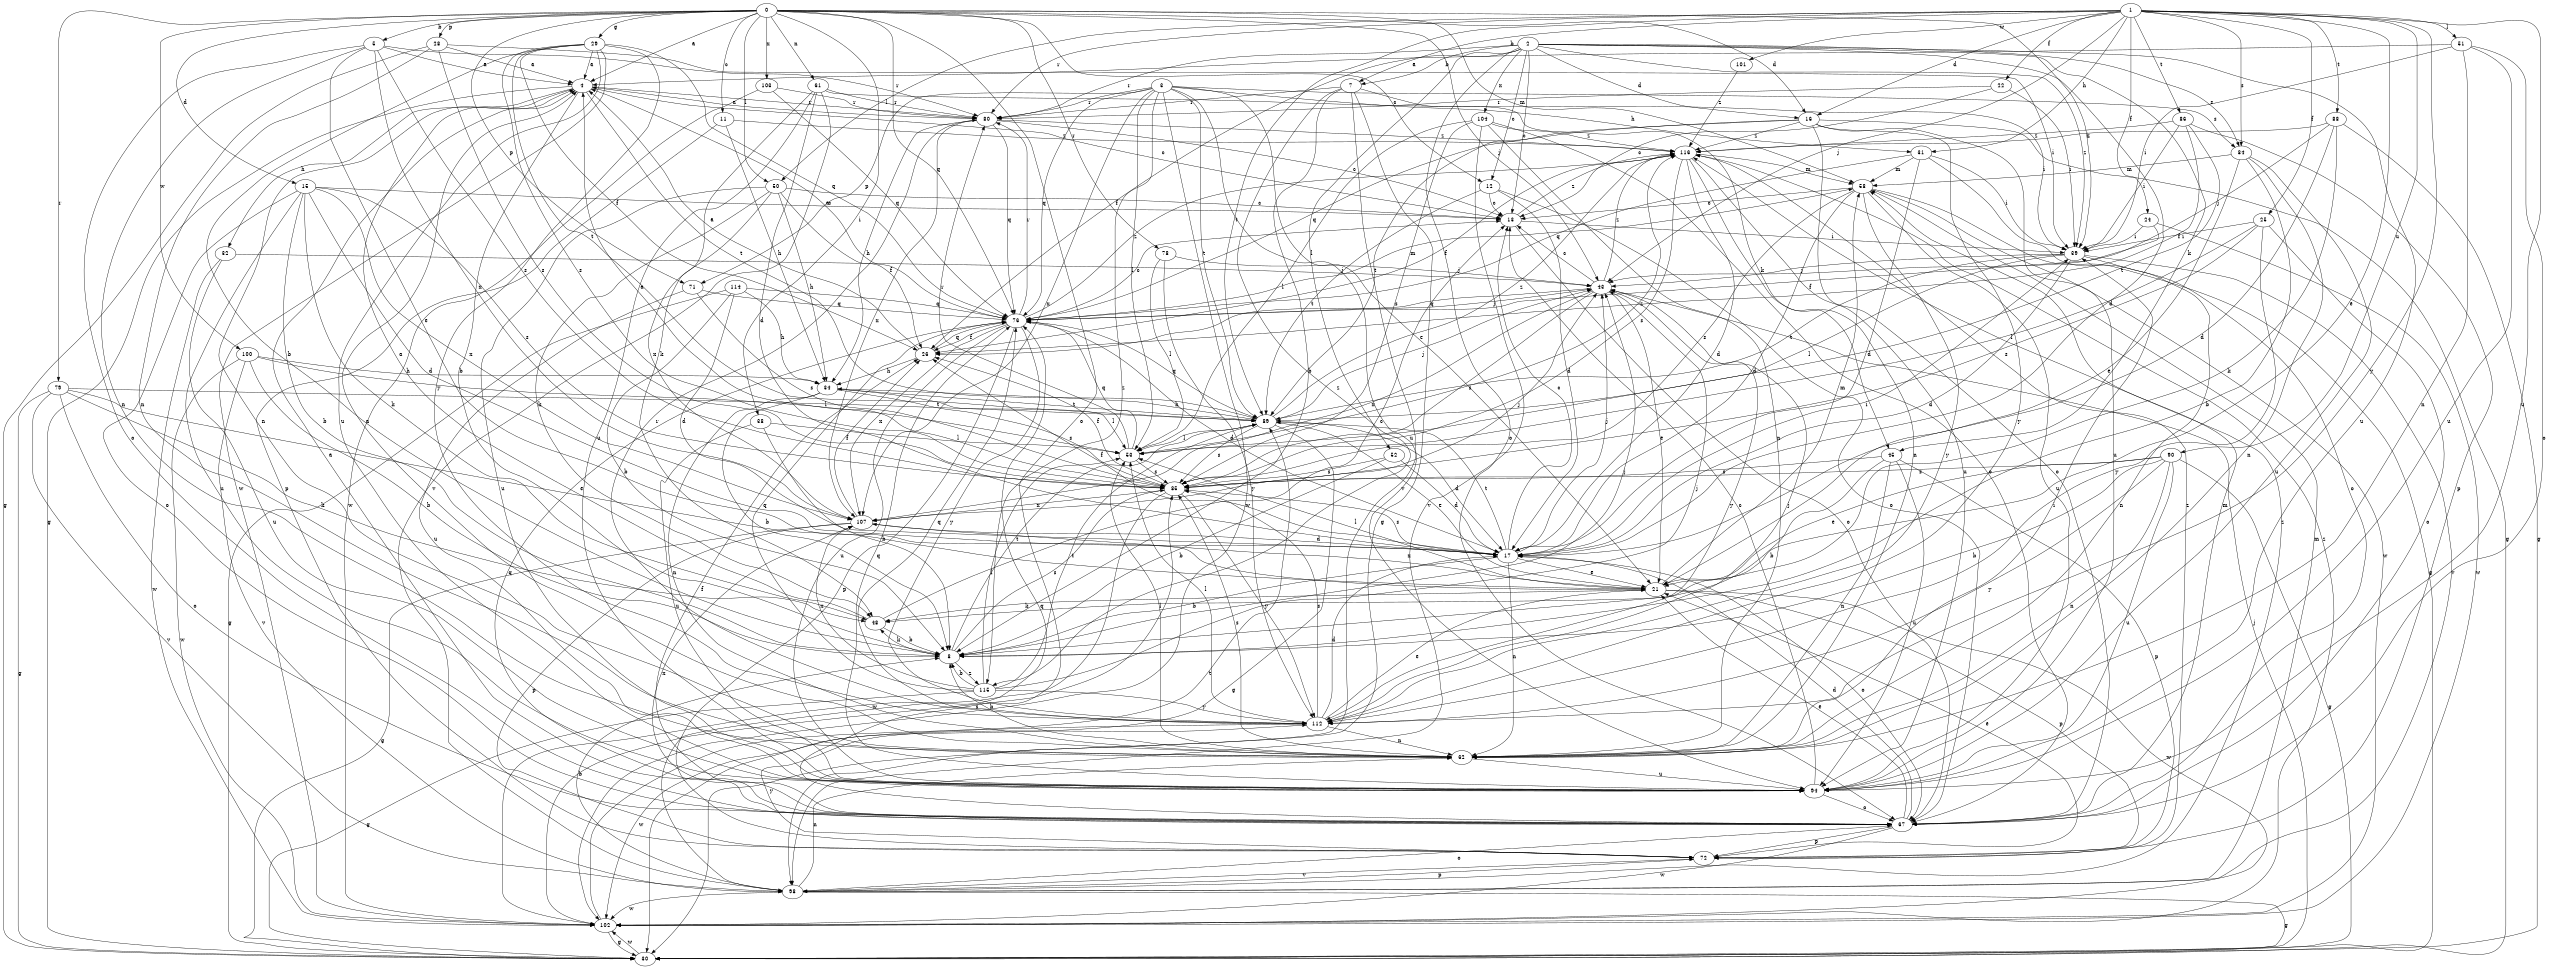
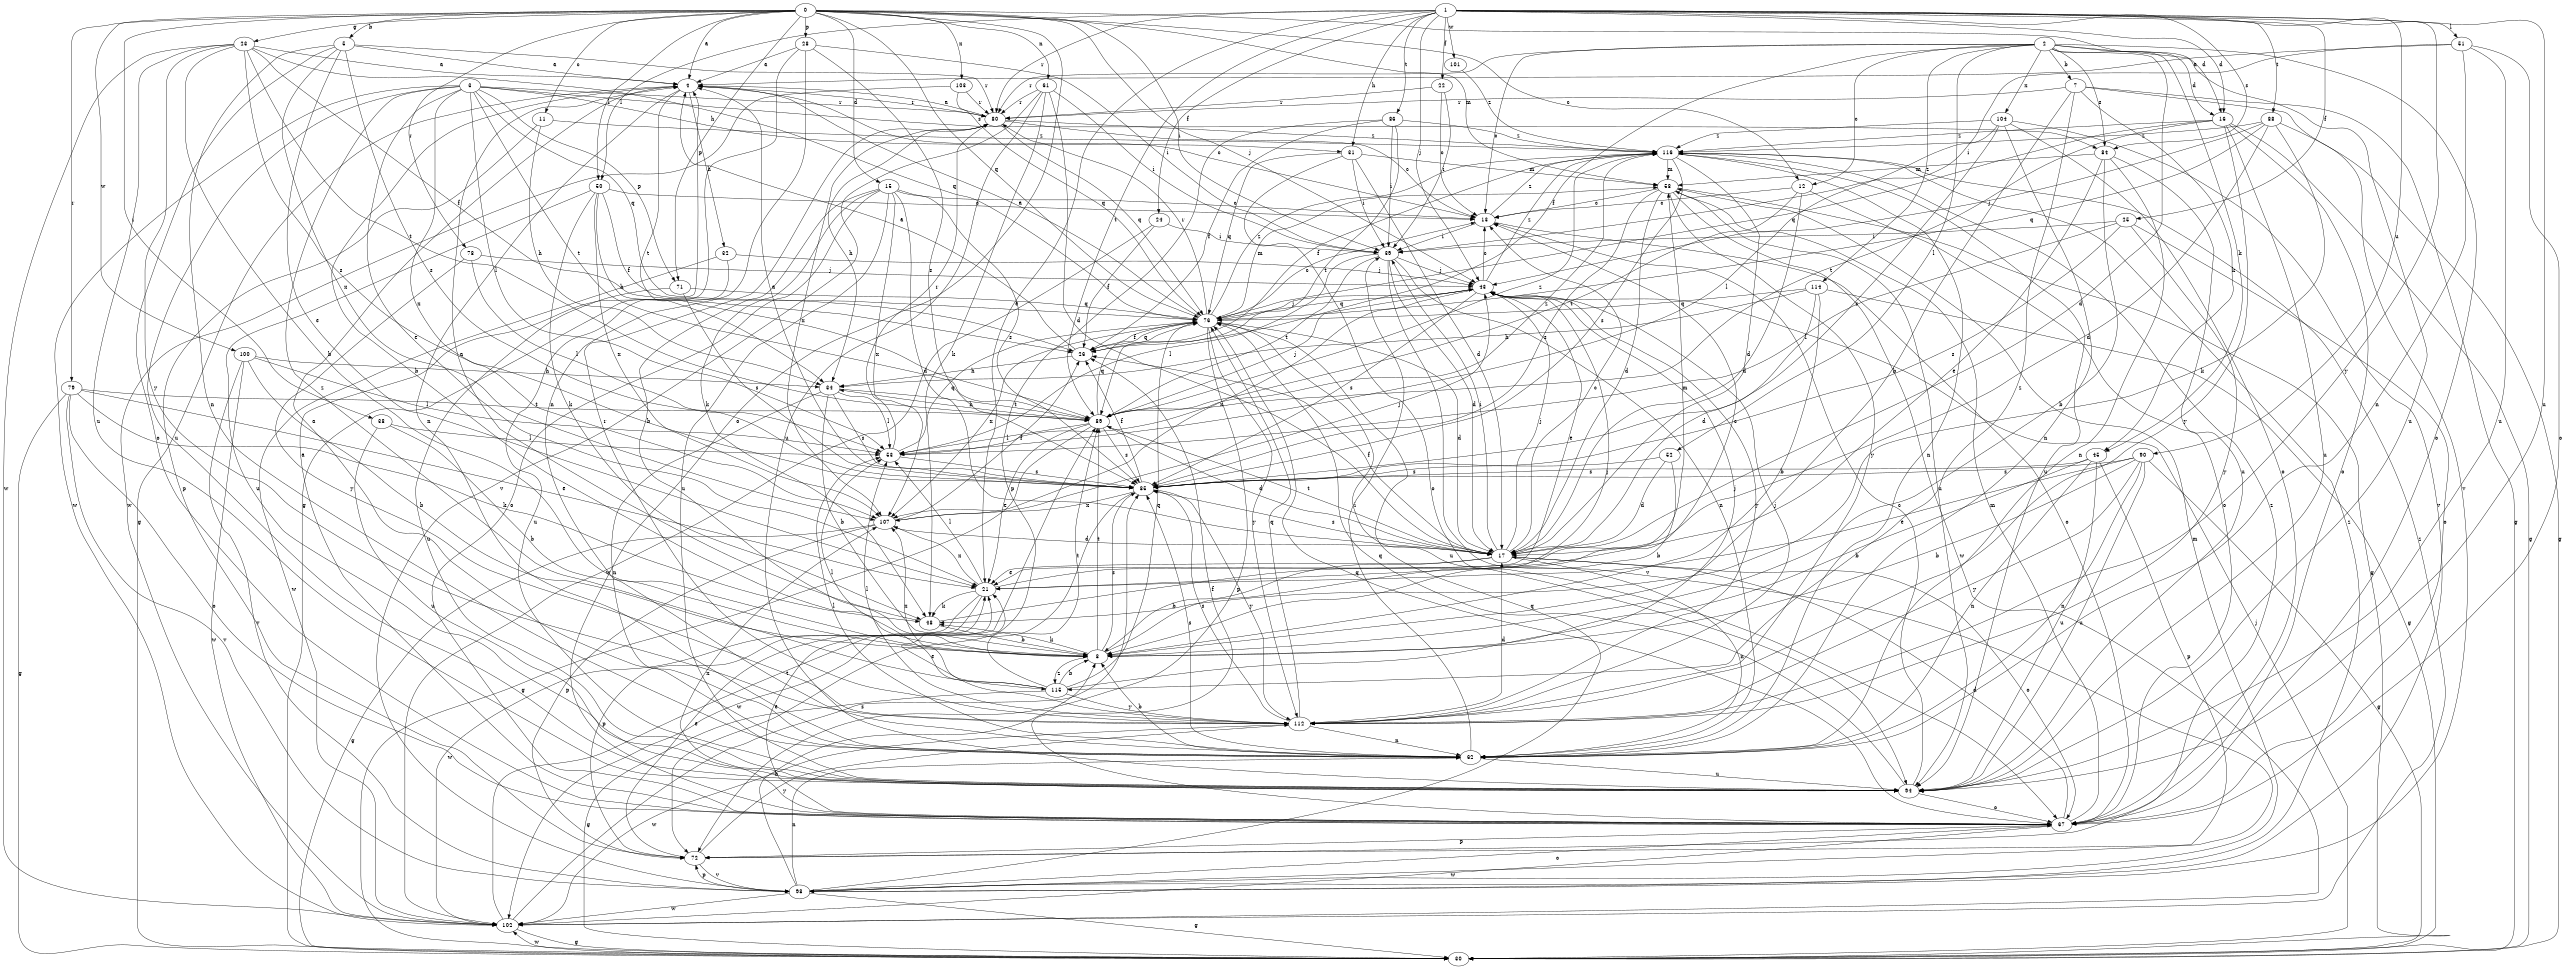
(1738, 22) -> none
(595, 44) -> (244, 44)
(1879, 72) -> (1928, 142)
none -> (1779, 258)
